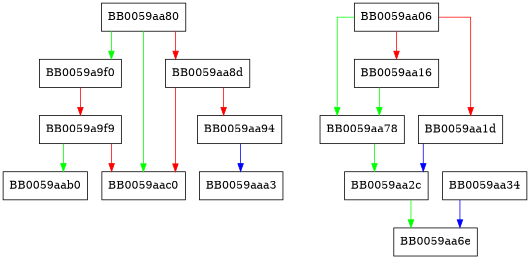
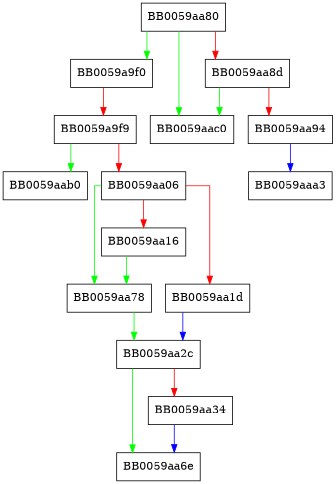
(175, 126) -> (220, 97)
(112, 154) -> (119, 154)
none -> (174, 378)
